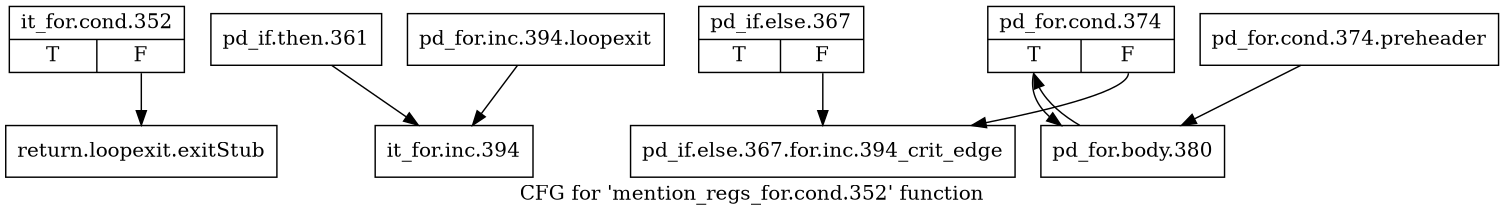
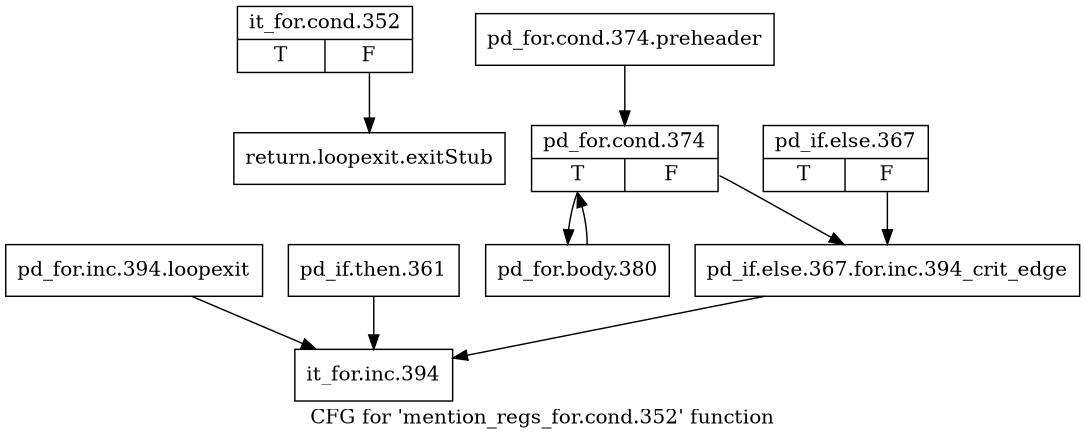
(1248, 92) -> (625, 88)
none -> (616, 326)
